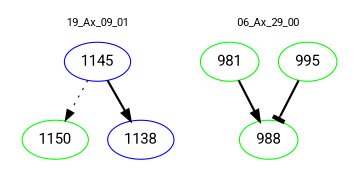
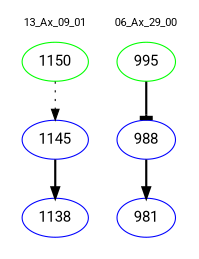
(98, 23) -> (55, 23)
(230, 62) -> (146, 218)
(79, 96) -> (55, 95)
(247, 96) -> (146, 173)
(269, 140) -> (146, 140)
